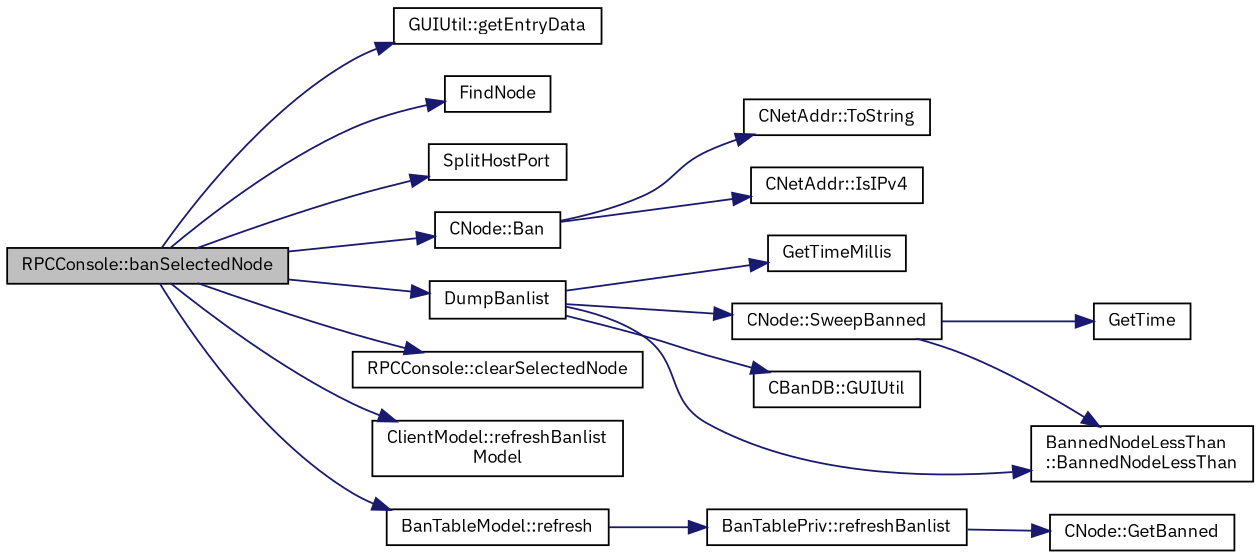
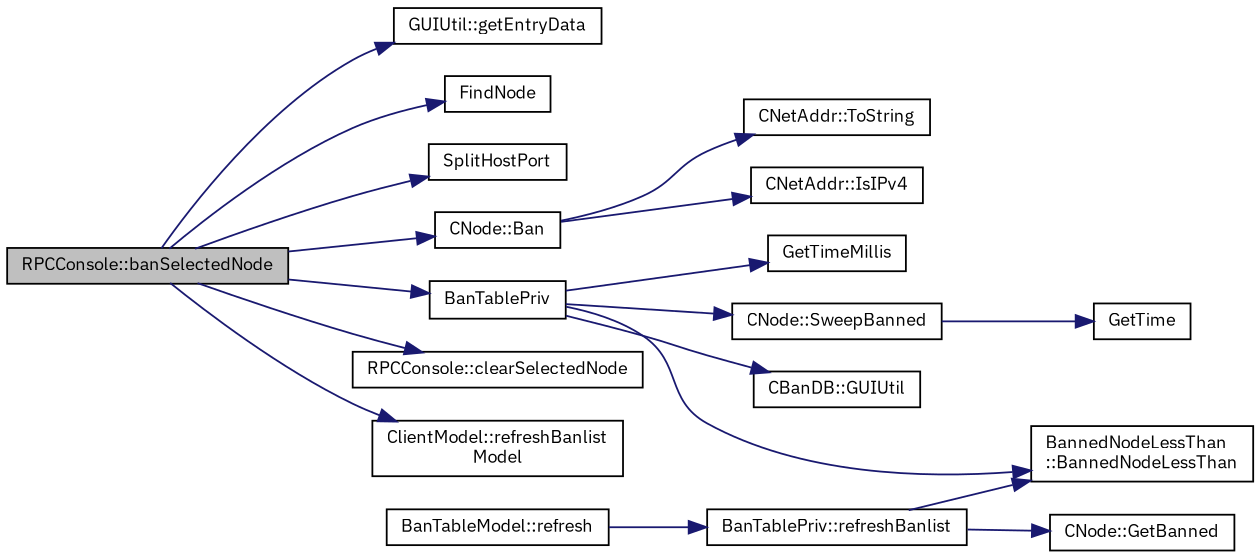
(498, 300) -> (498, 300)
(1003, 372) -> (961, 498)
(252, 408) -> none
